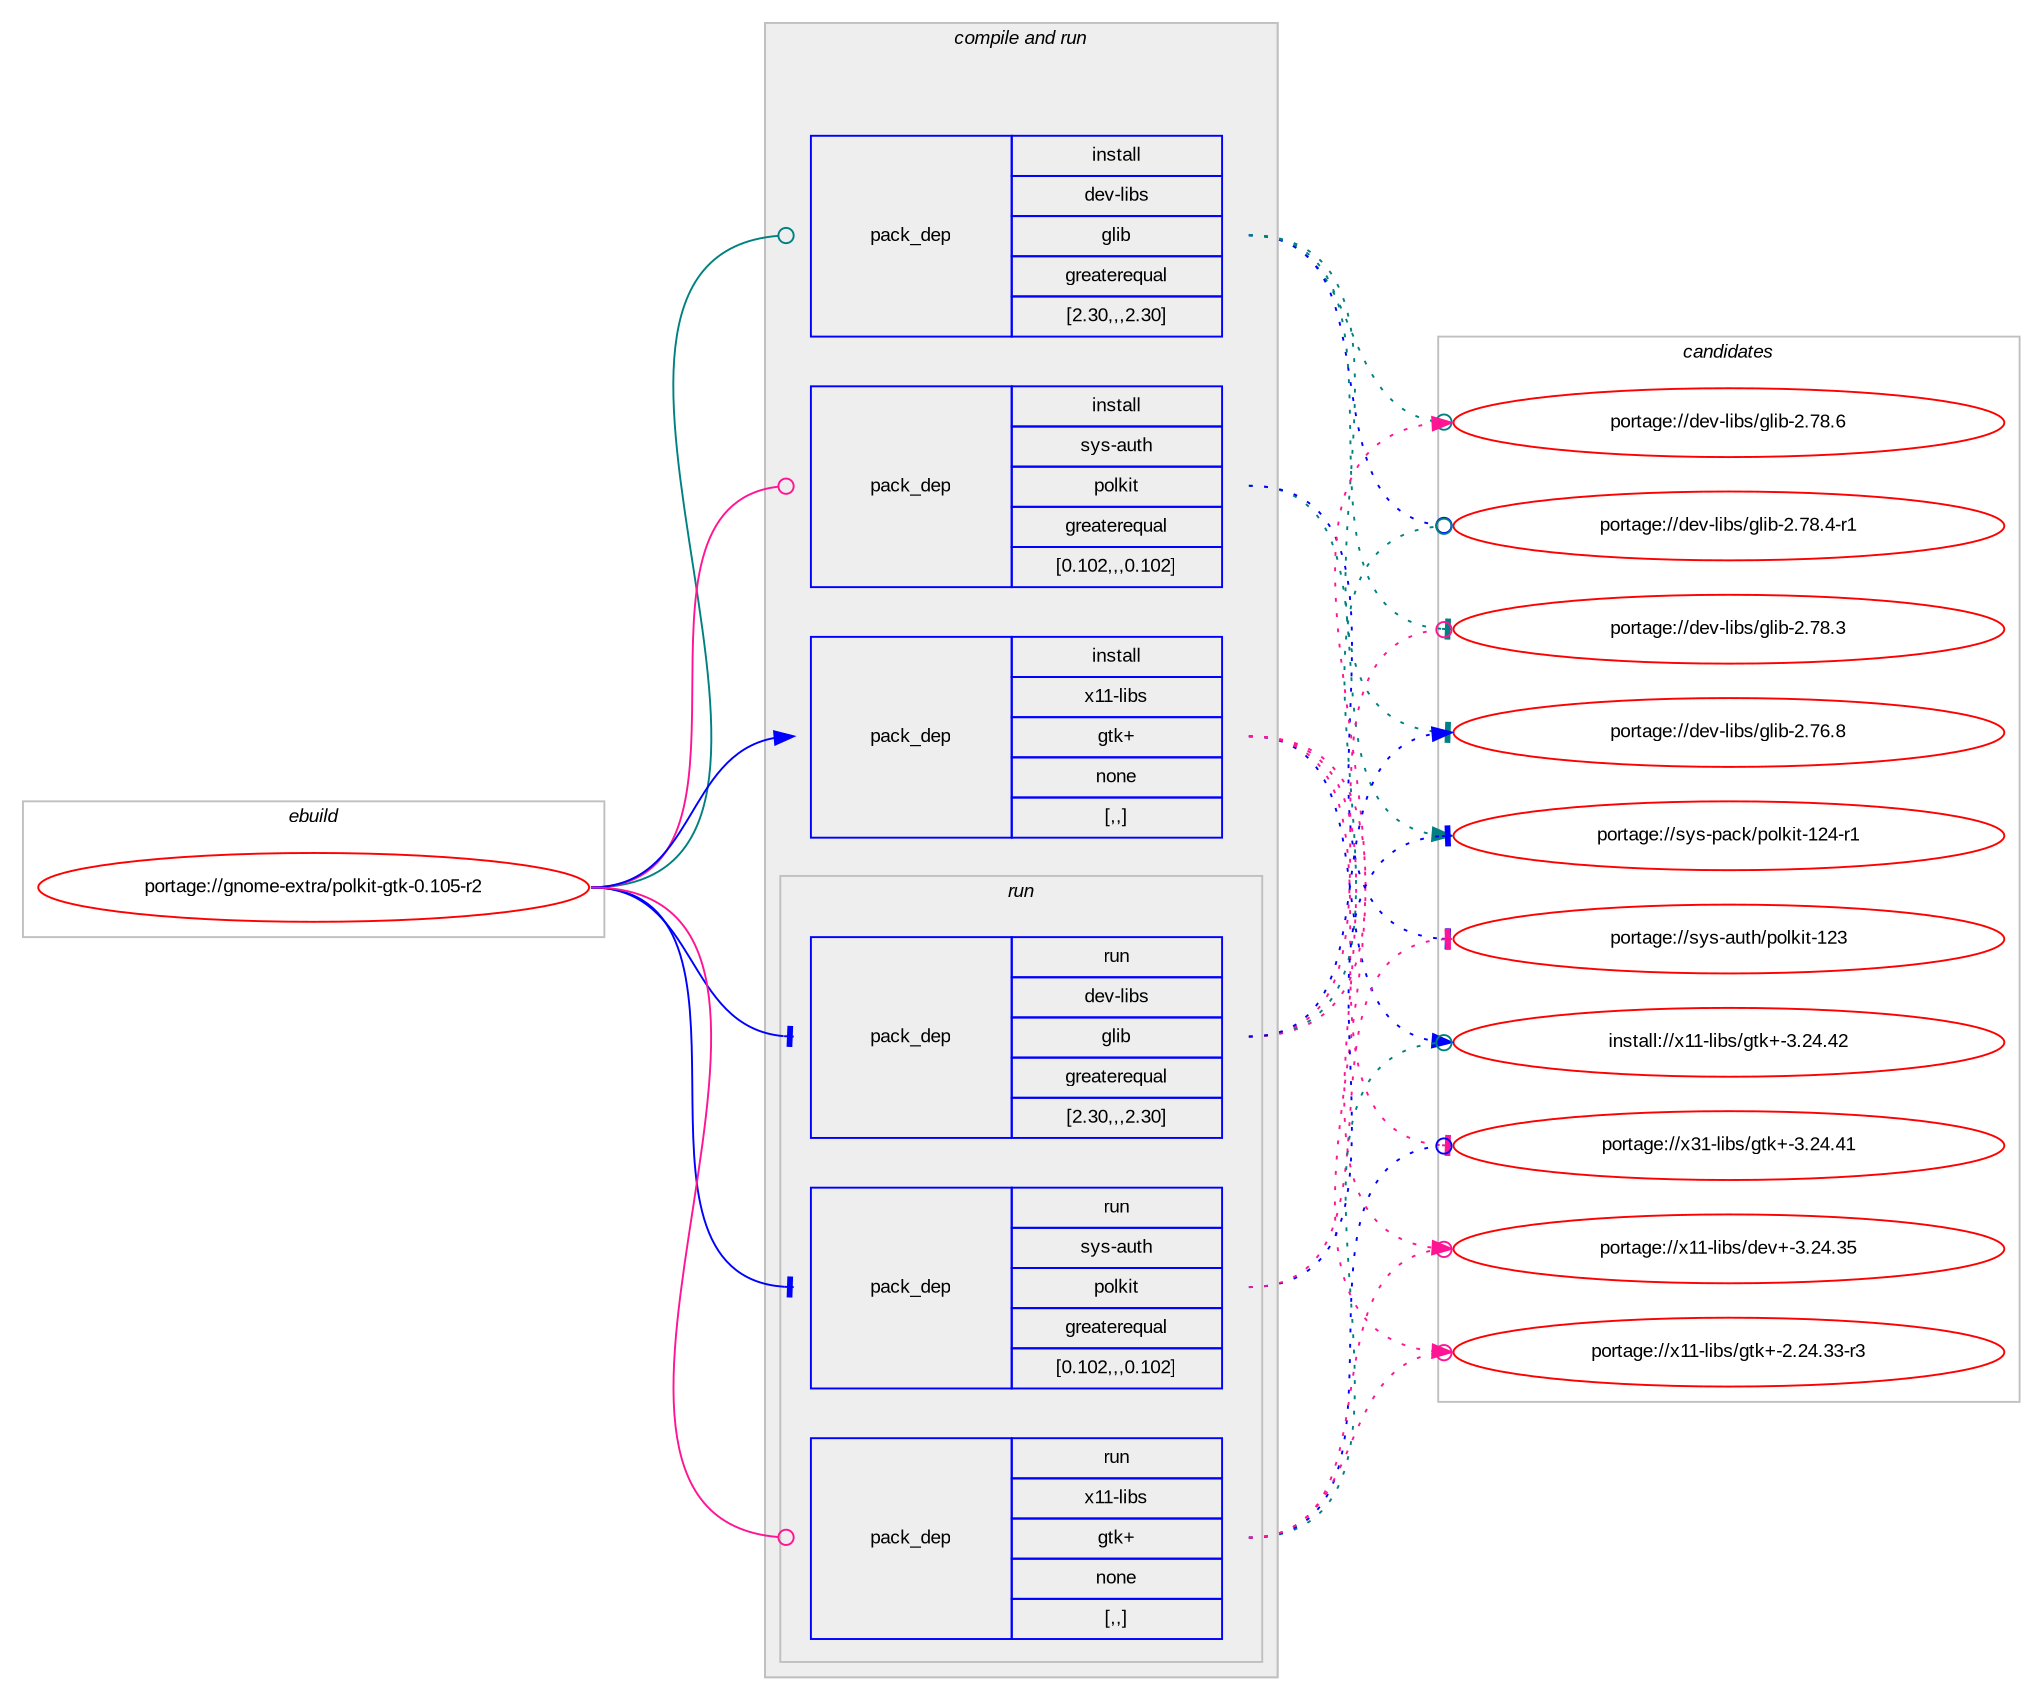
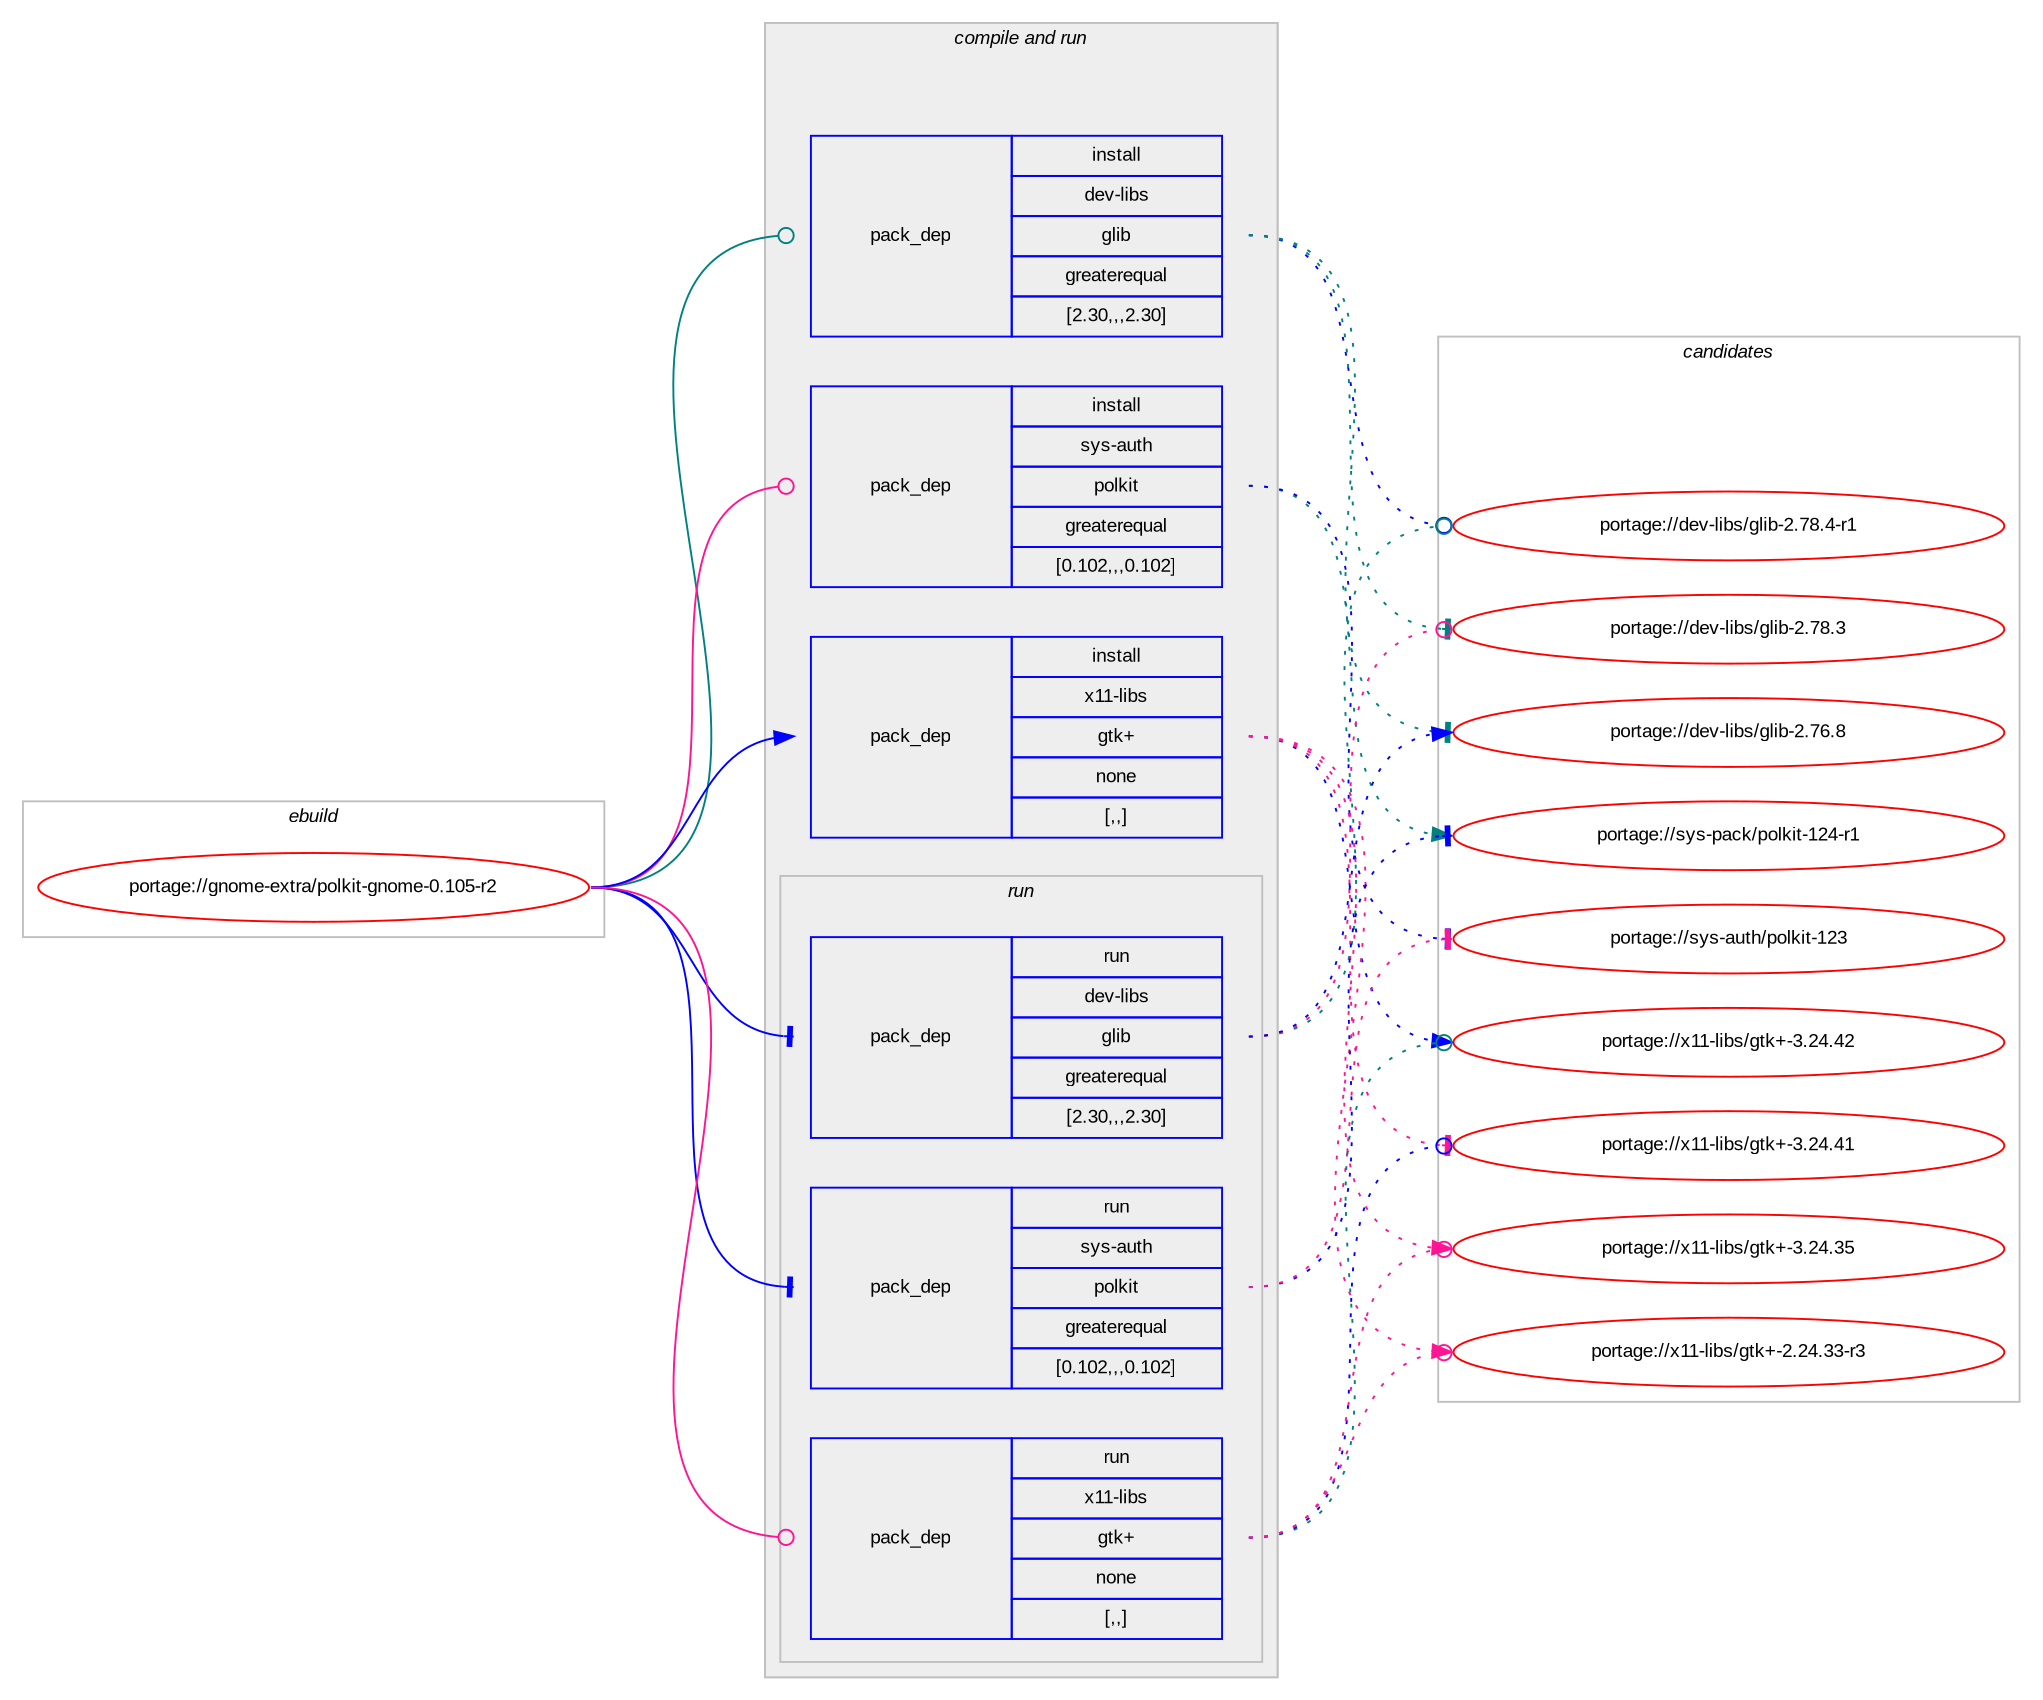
(1729, 423) -> none
(314, 887) -> (314, 887)
(1729, 1042) -> (1729, 1042)
(1729, 1146) -> (1729, 1146)
(1729, 1249) -> (1729, 1249)
